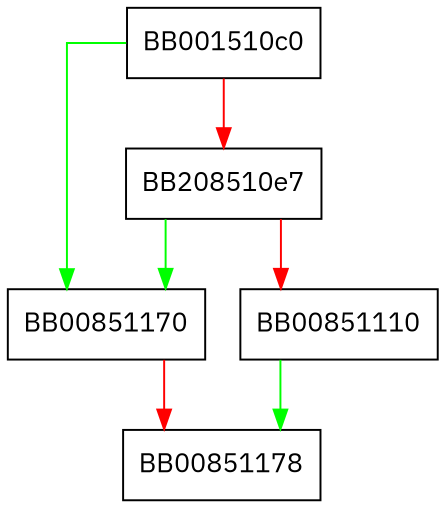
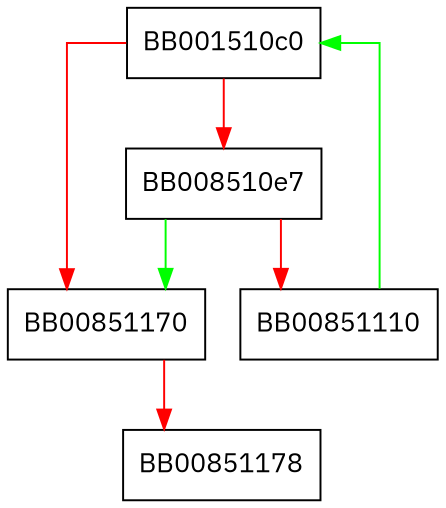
(67, 126) -> (67, 126)
(224, 184) -> (224, 184)
(280, 385) -> (380, 146)
